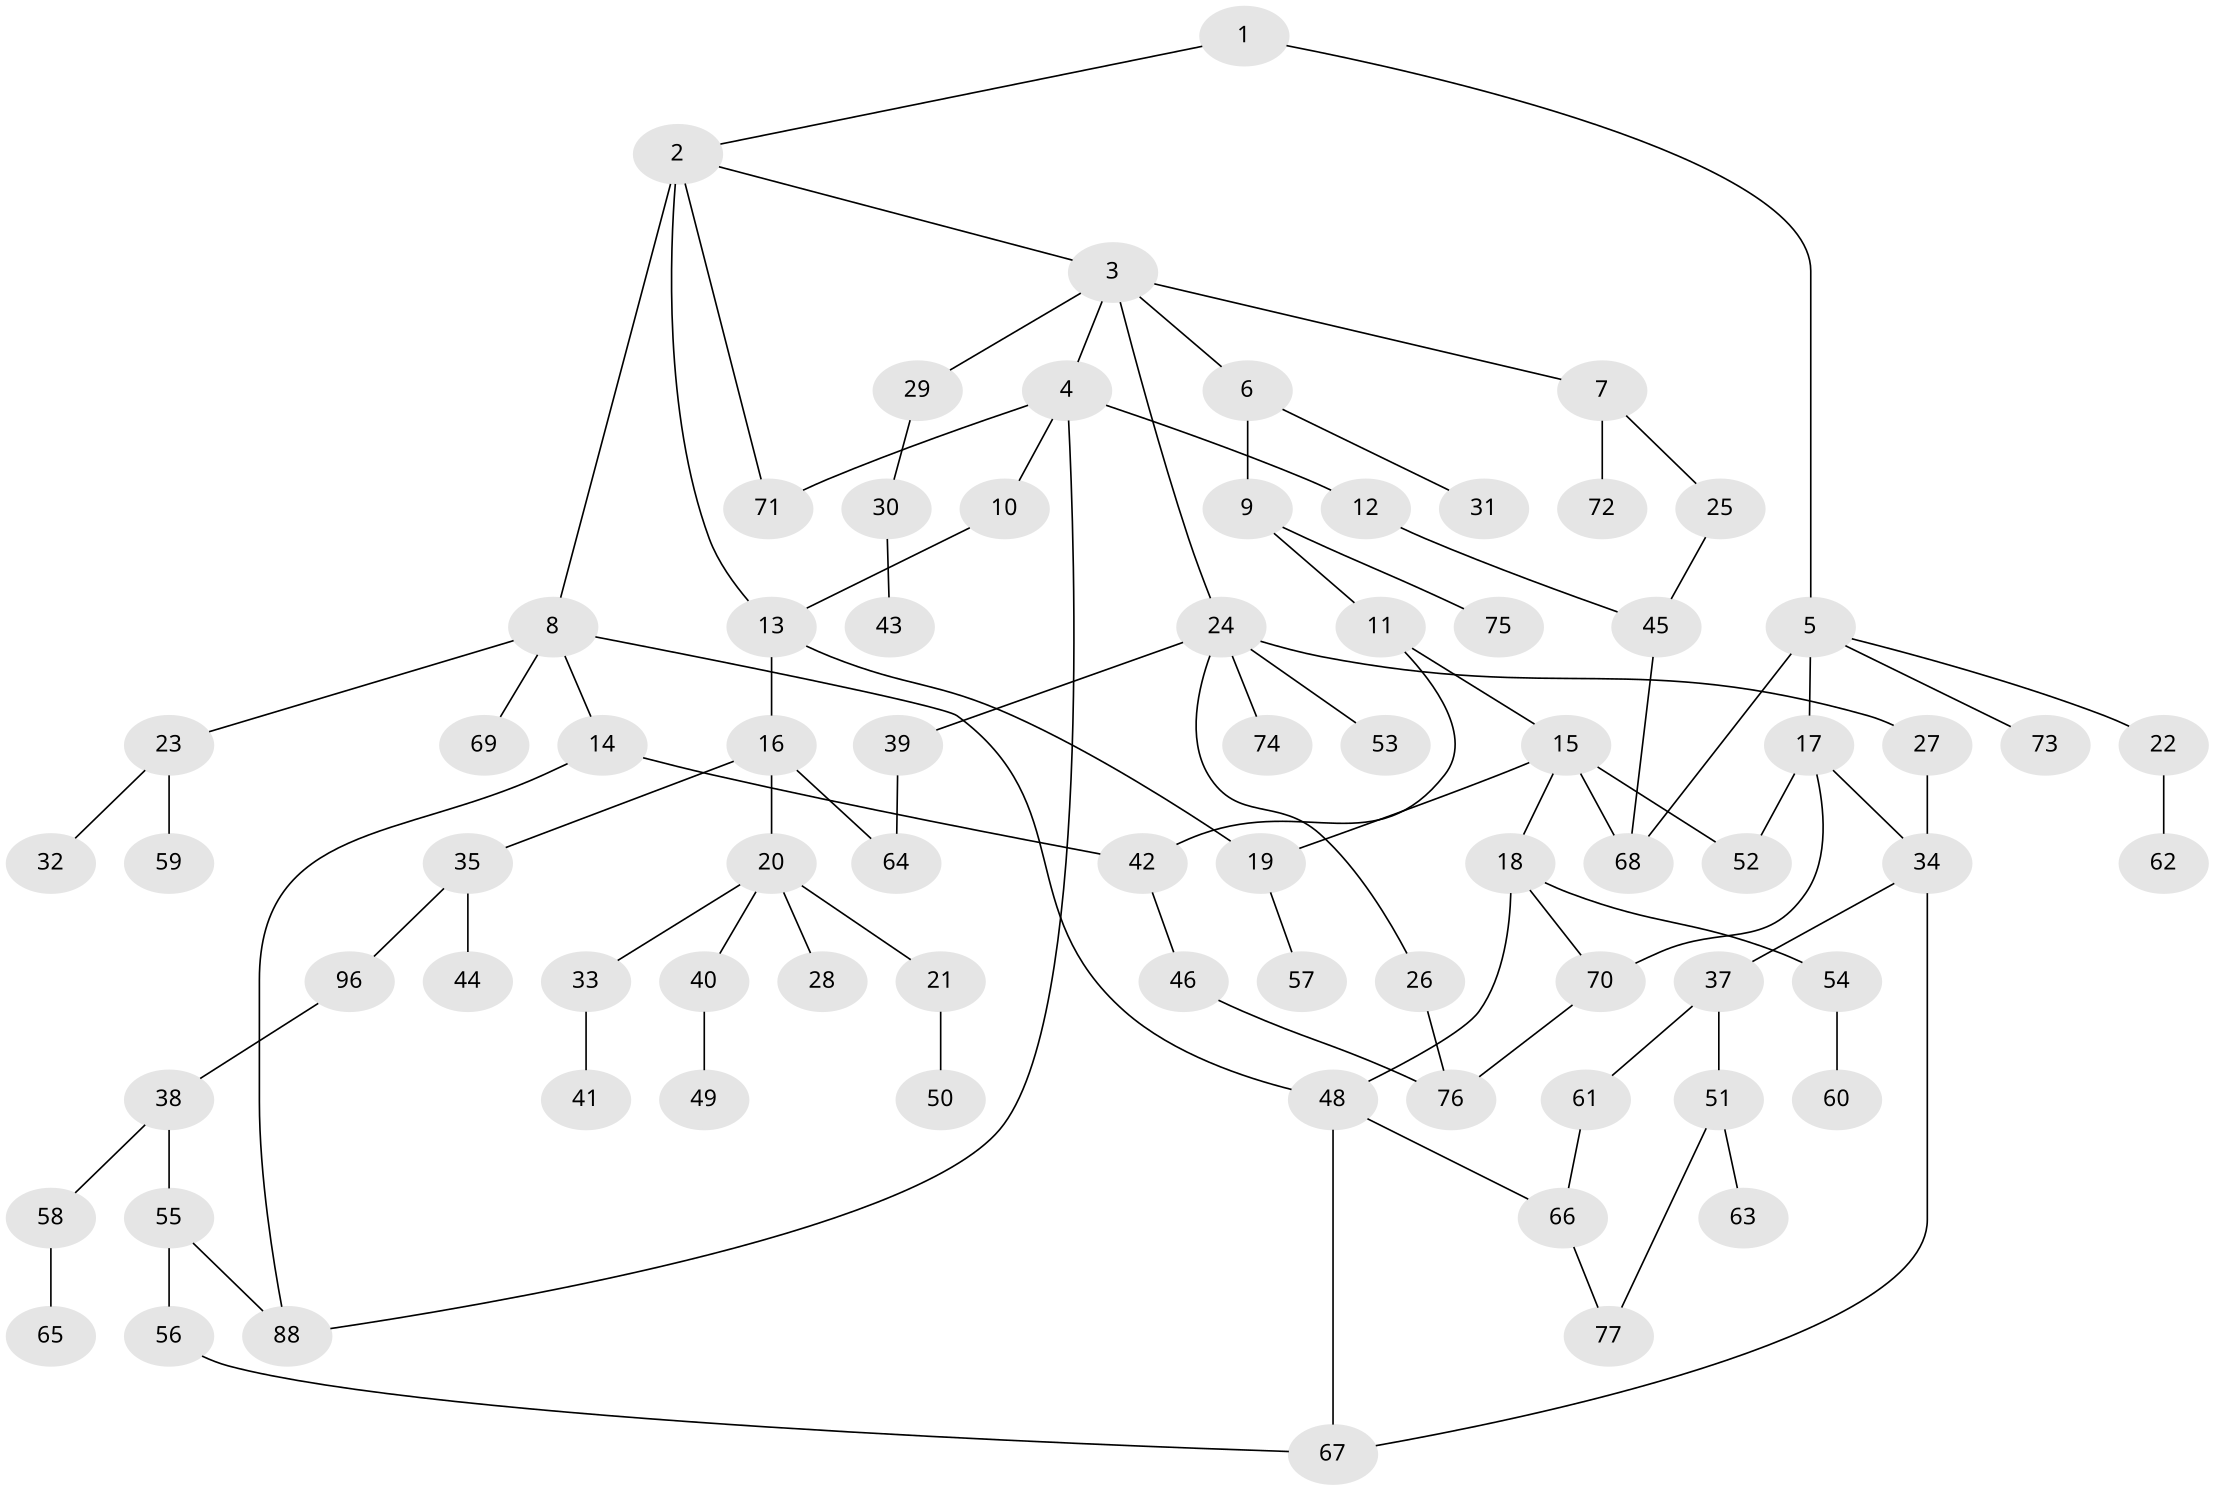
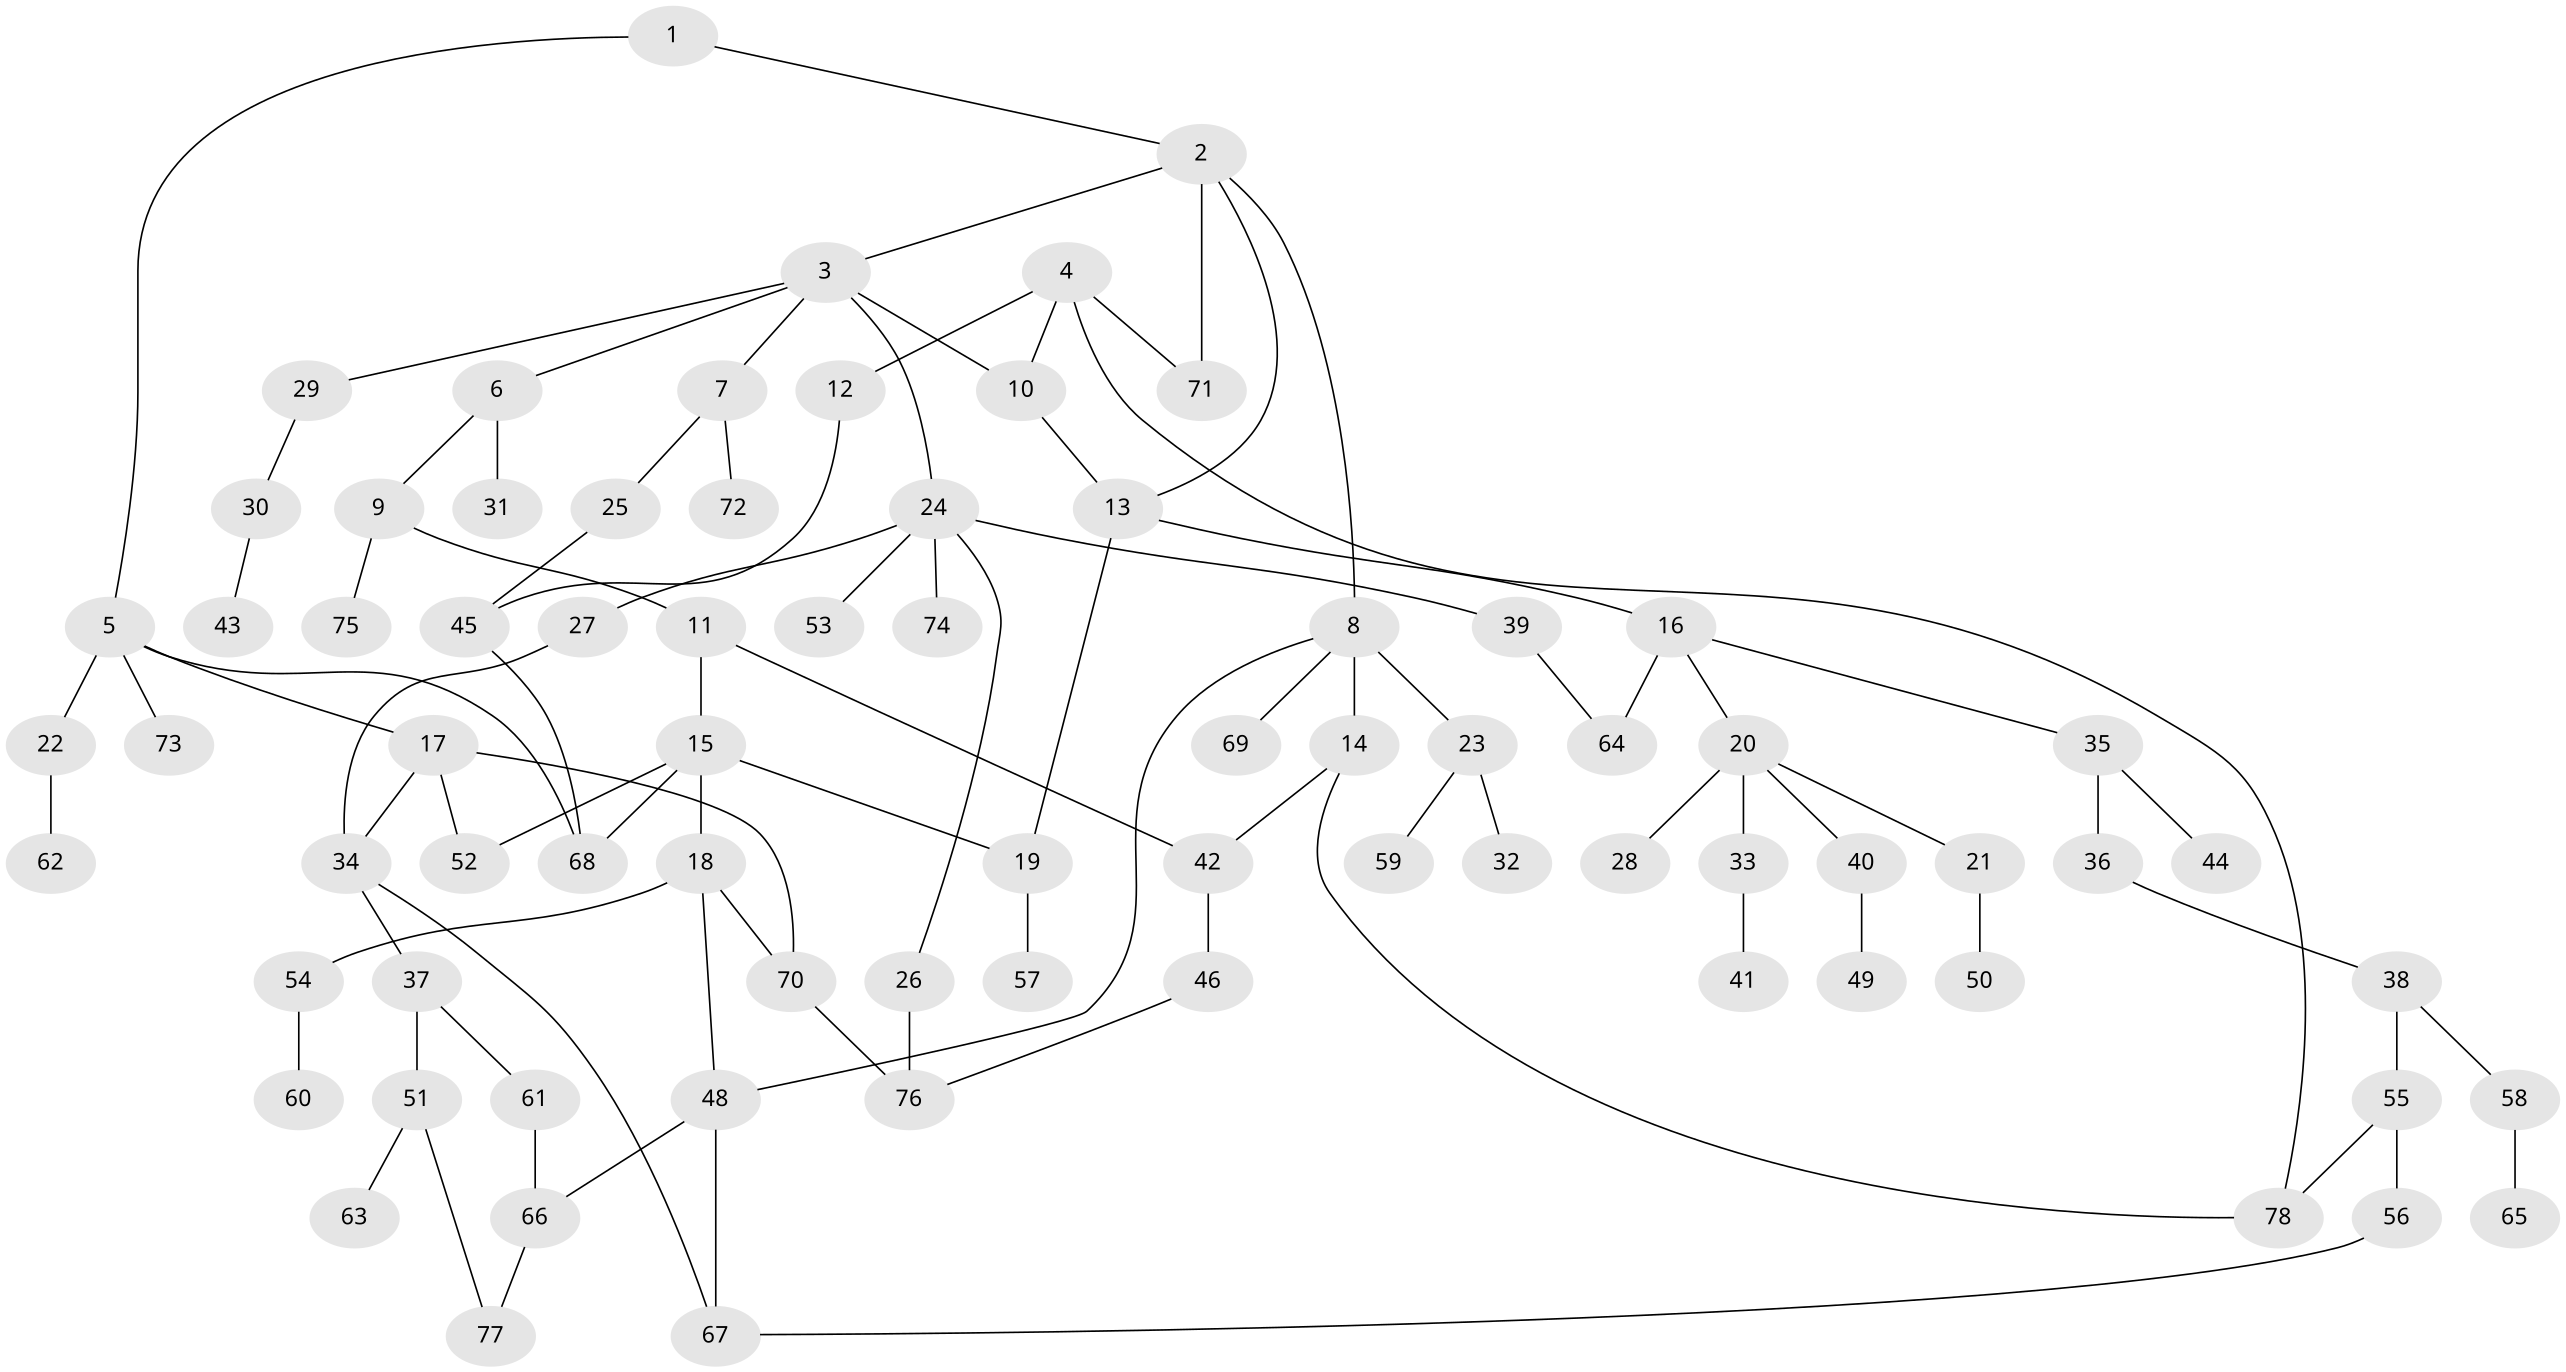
(1090, 332) -> (923, 332)
(350, 982) -> (2098, 864)
(287, 1336) -> (2279, 1218)
